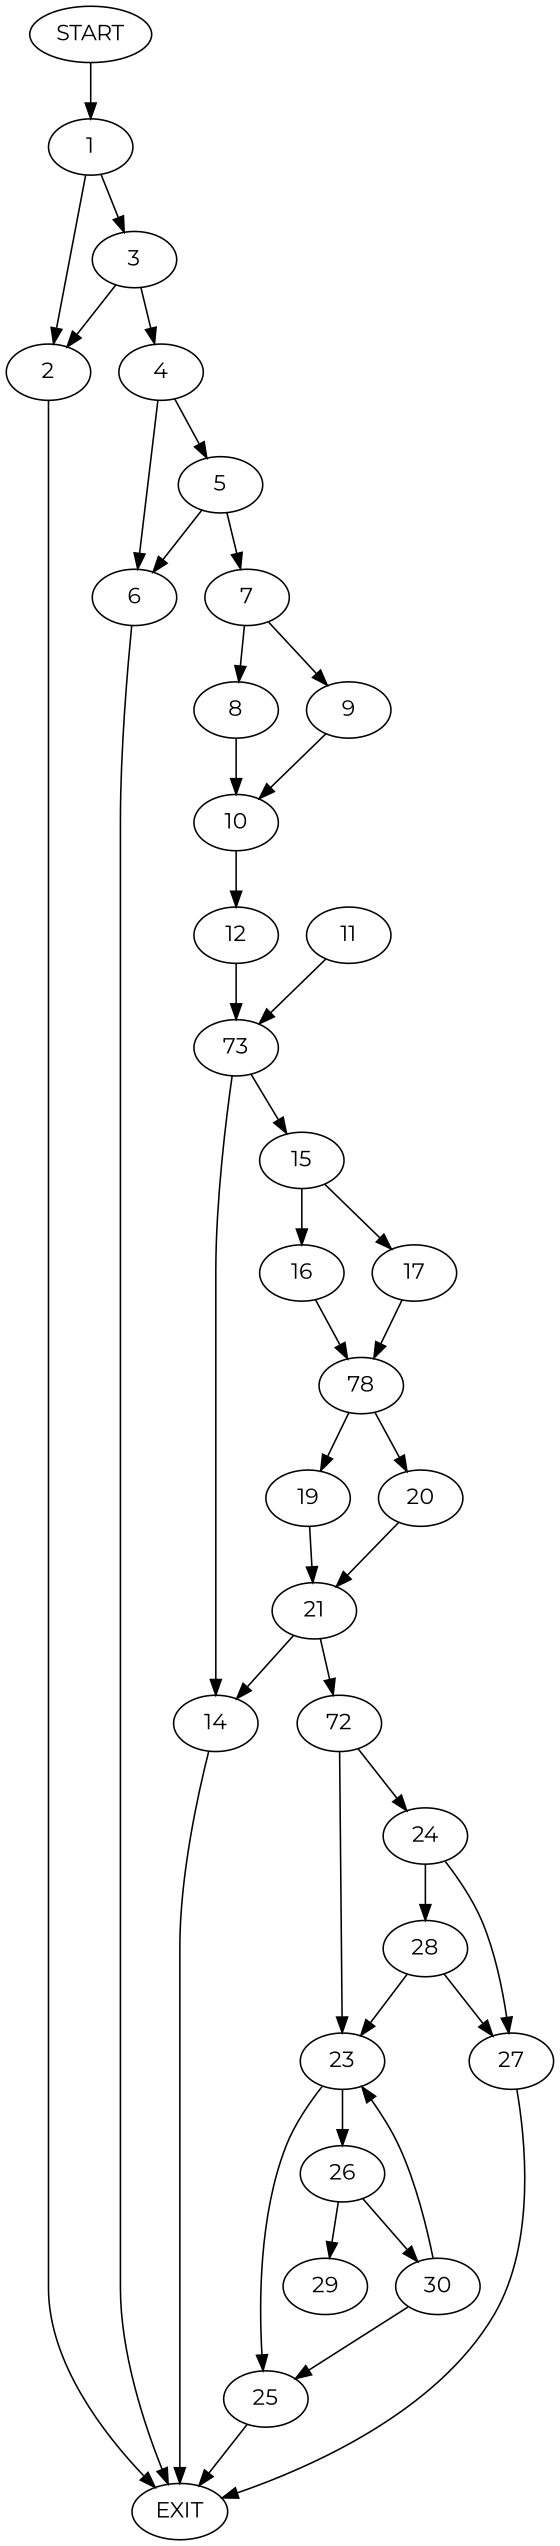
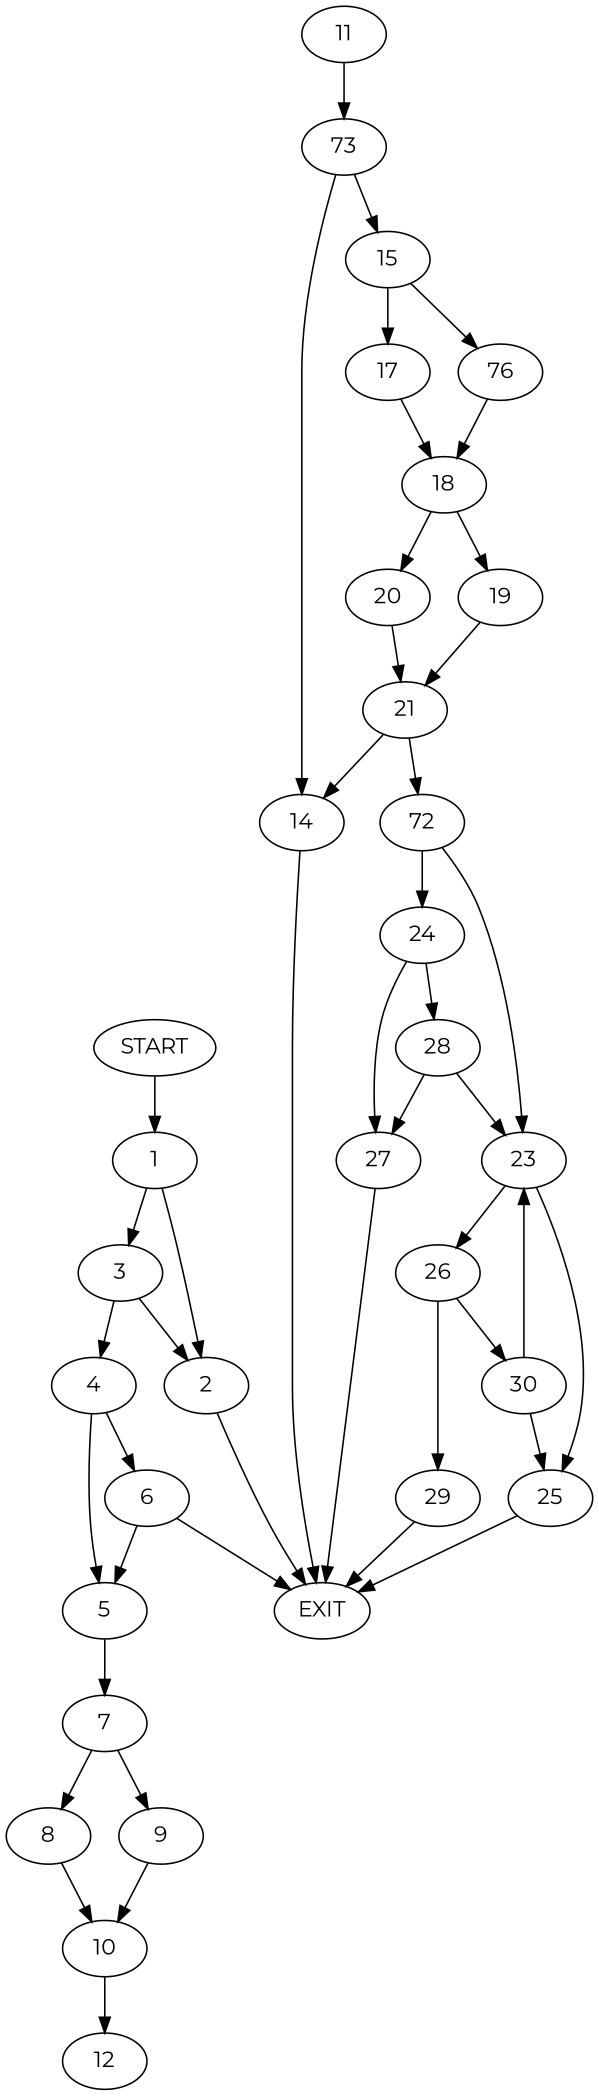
(182, 535) -> (129, 1547)
(236, 984) -> none
(302, 1273) -> (500, 372)
(361, 1386) -> (444, 485)
none -> (386, 1549)
